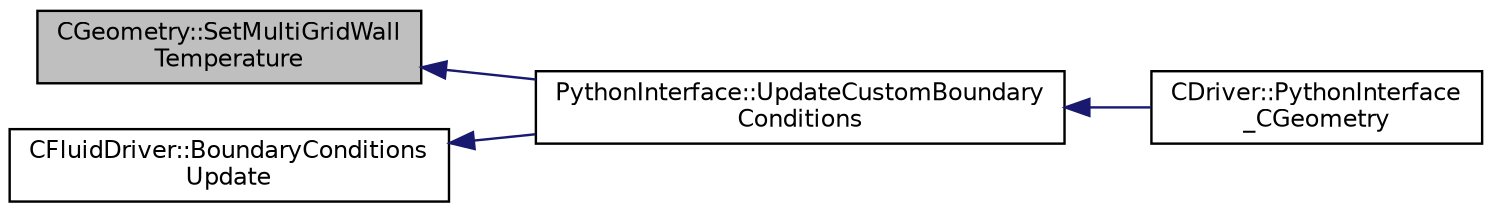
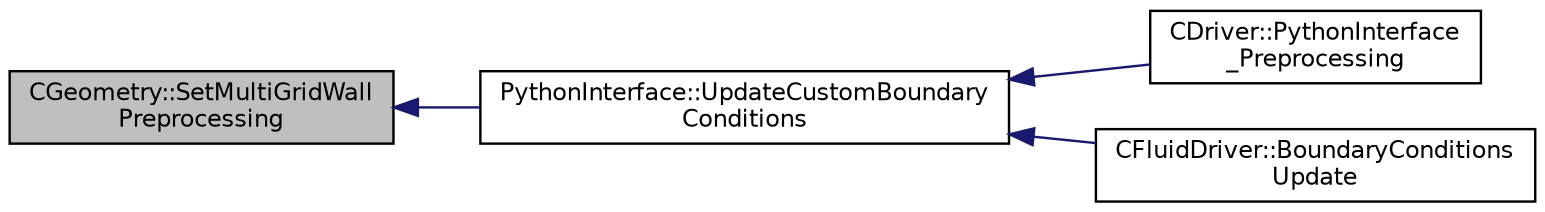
(229, 47) -> (202, 107)
(1317, 107) -> (1316, 47)
(505, 137) -> (1065, 140)
